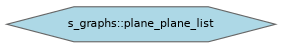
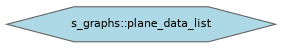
(141, 24) -> (141, 24)
